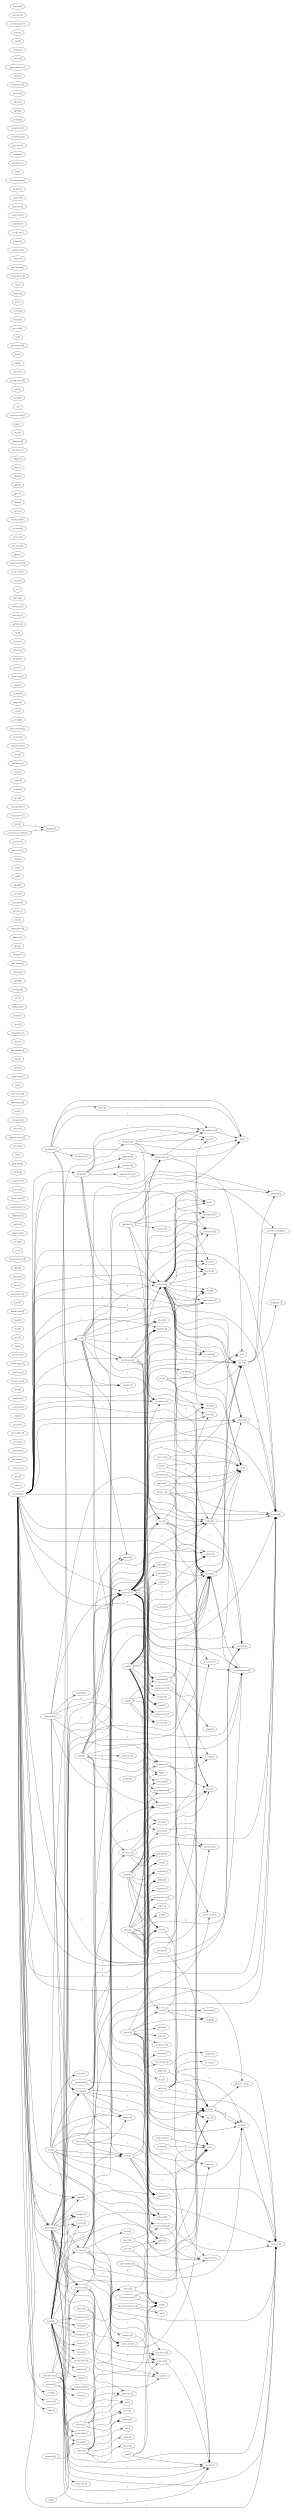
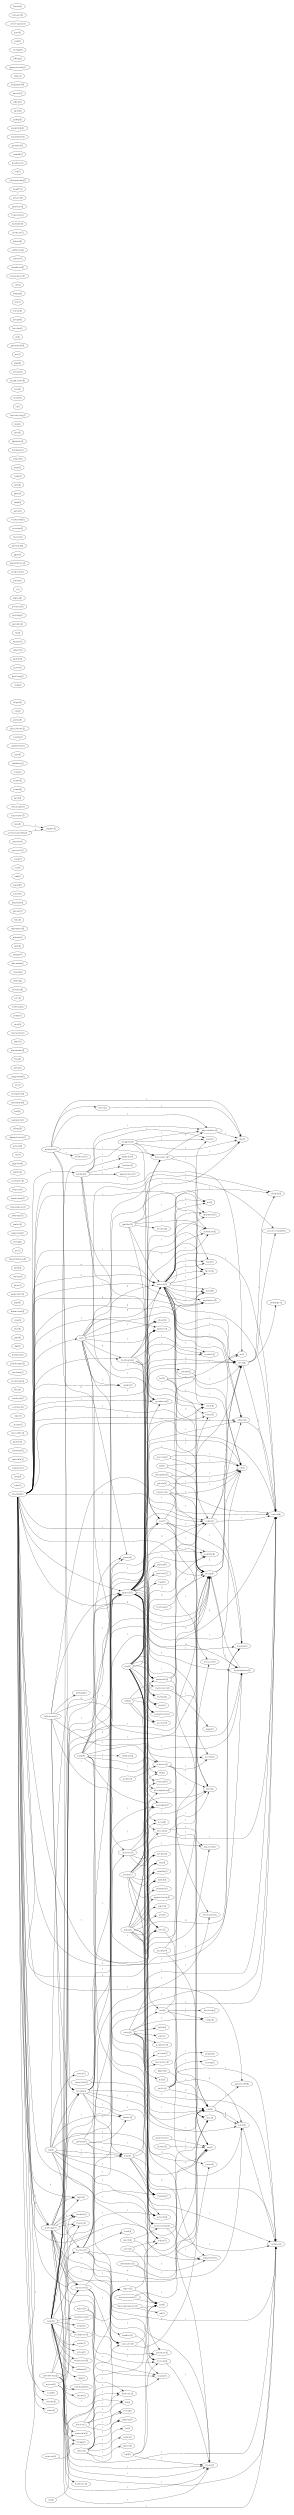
(18, 694) -> none
